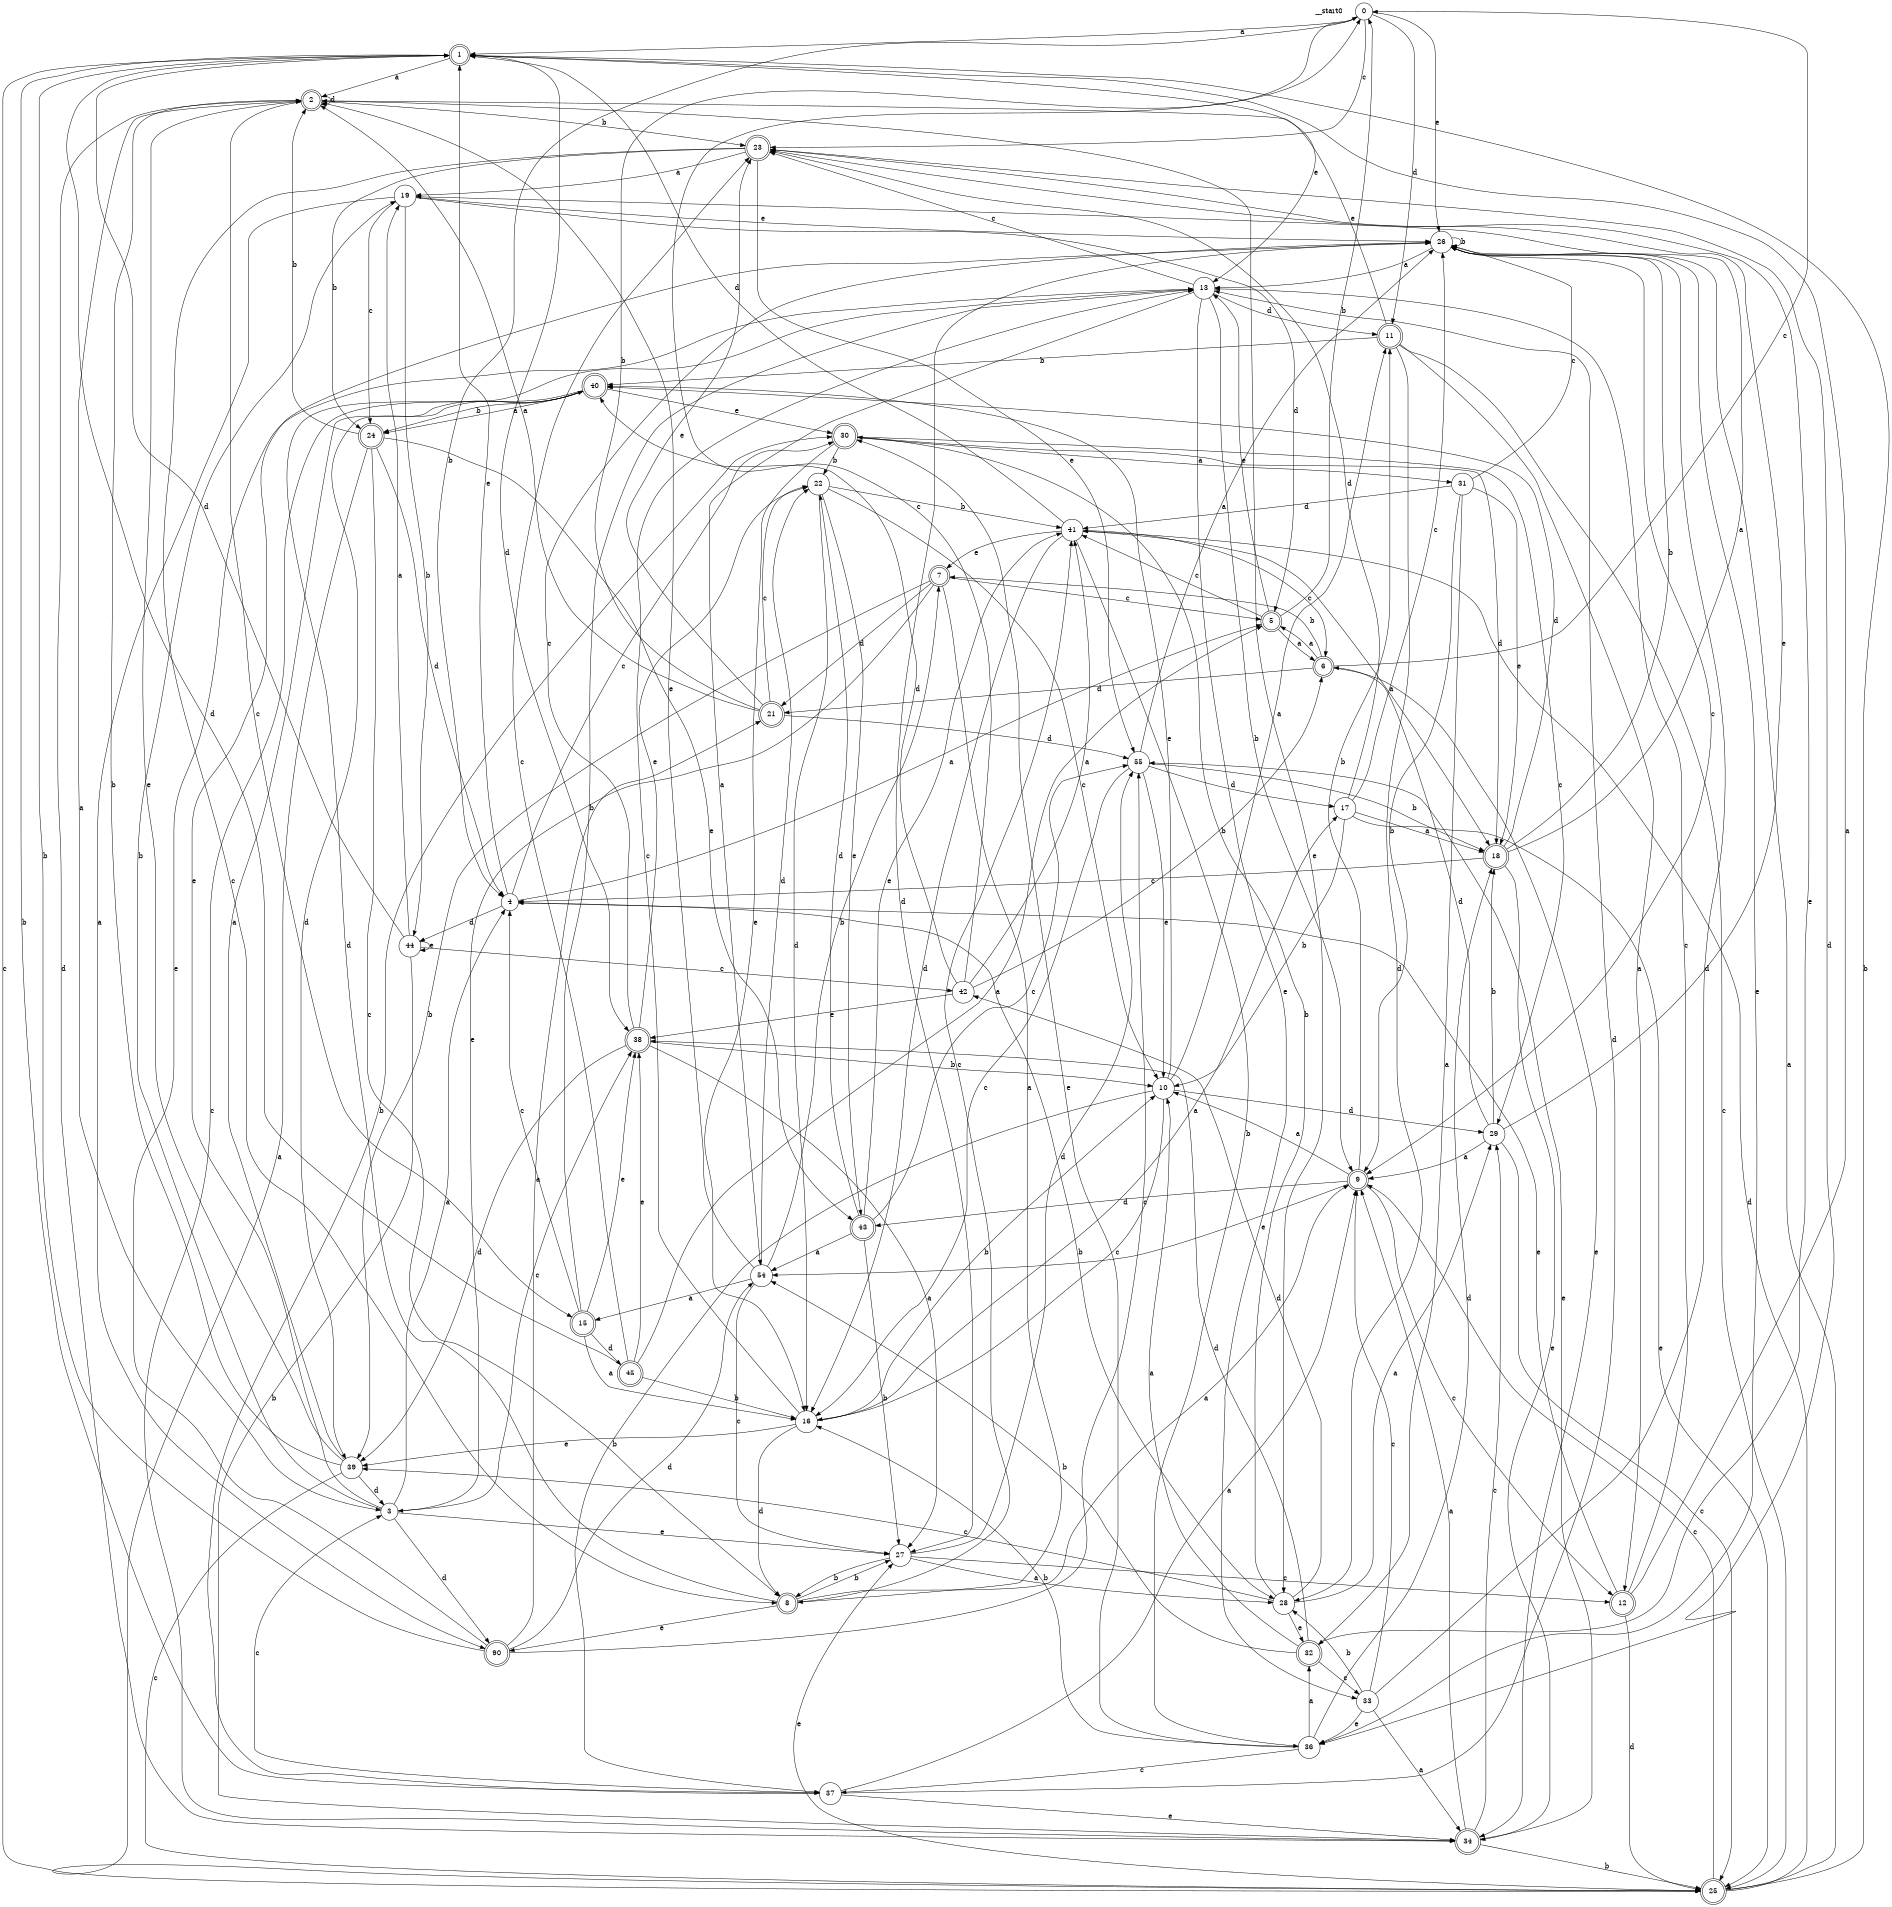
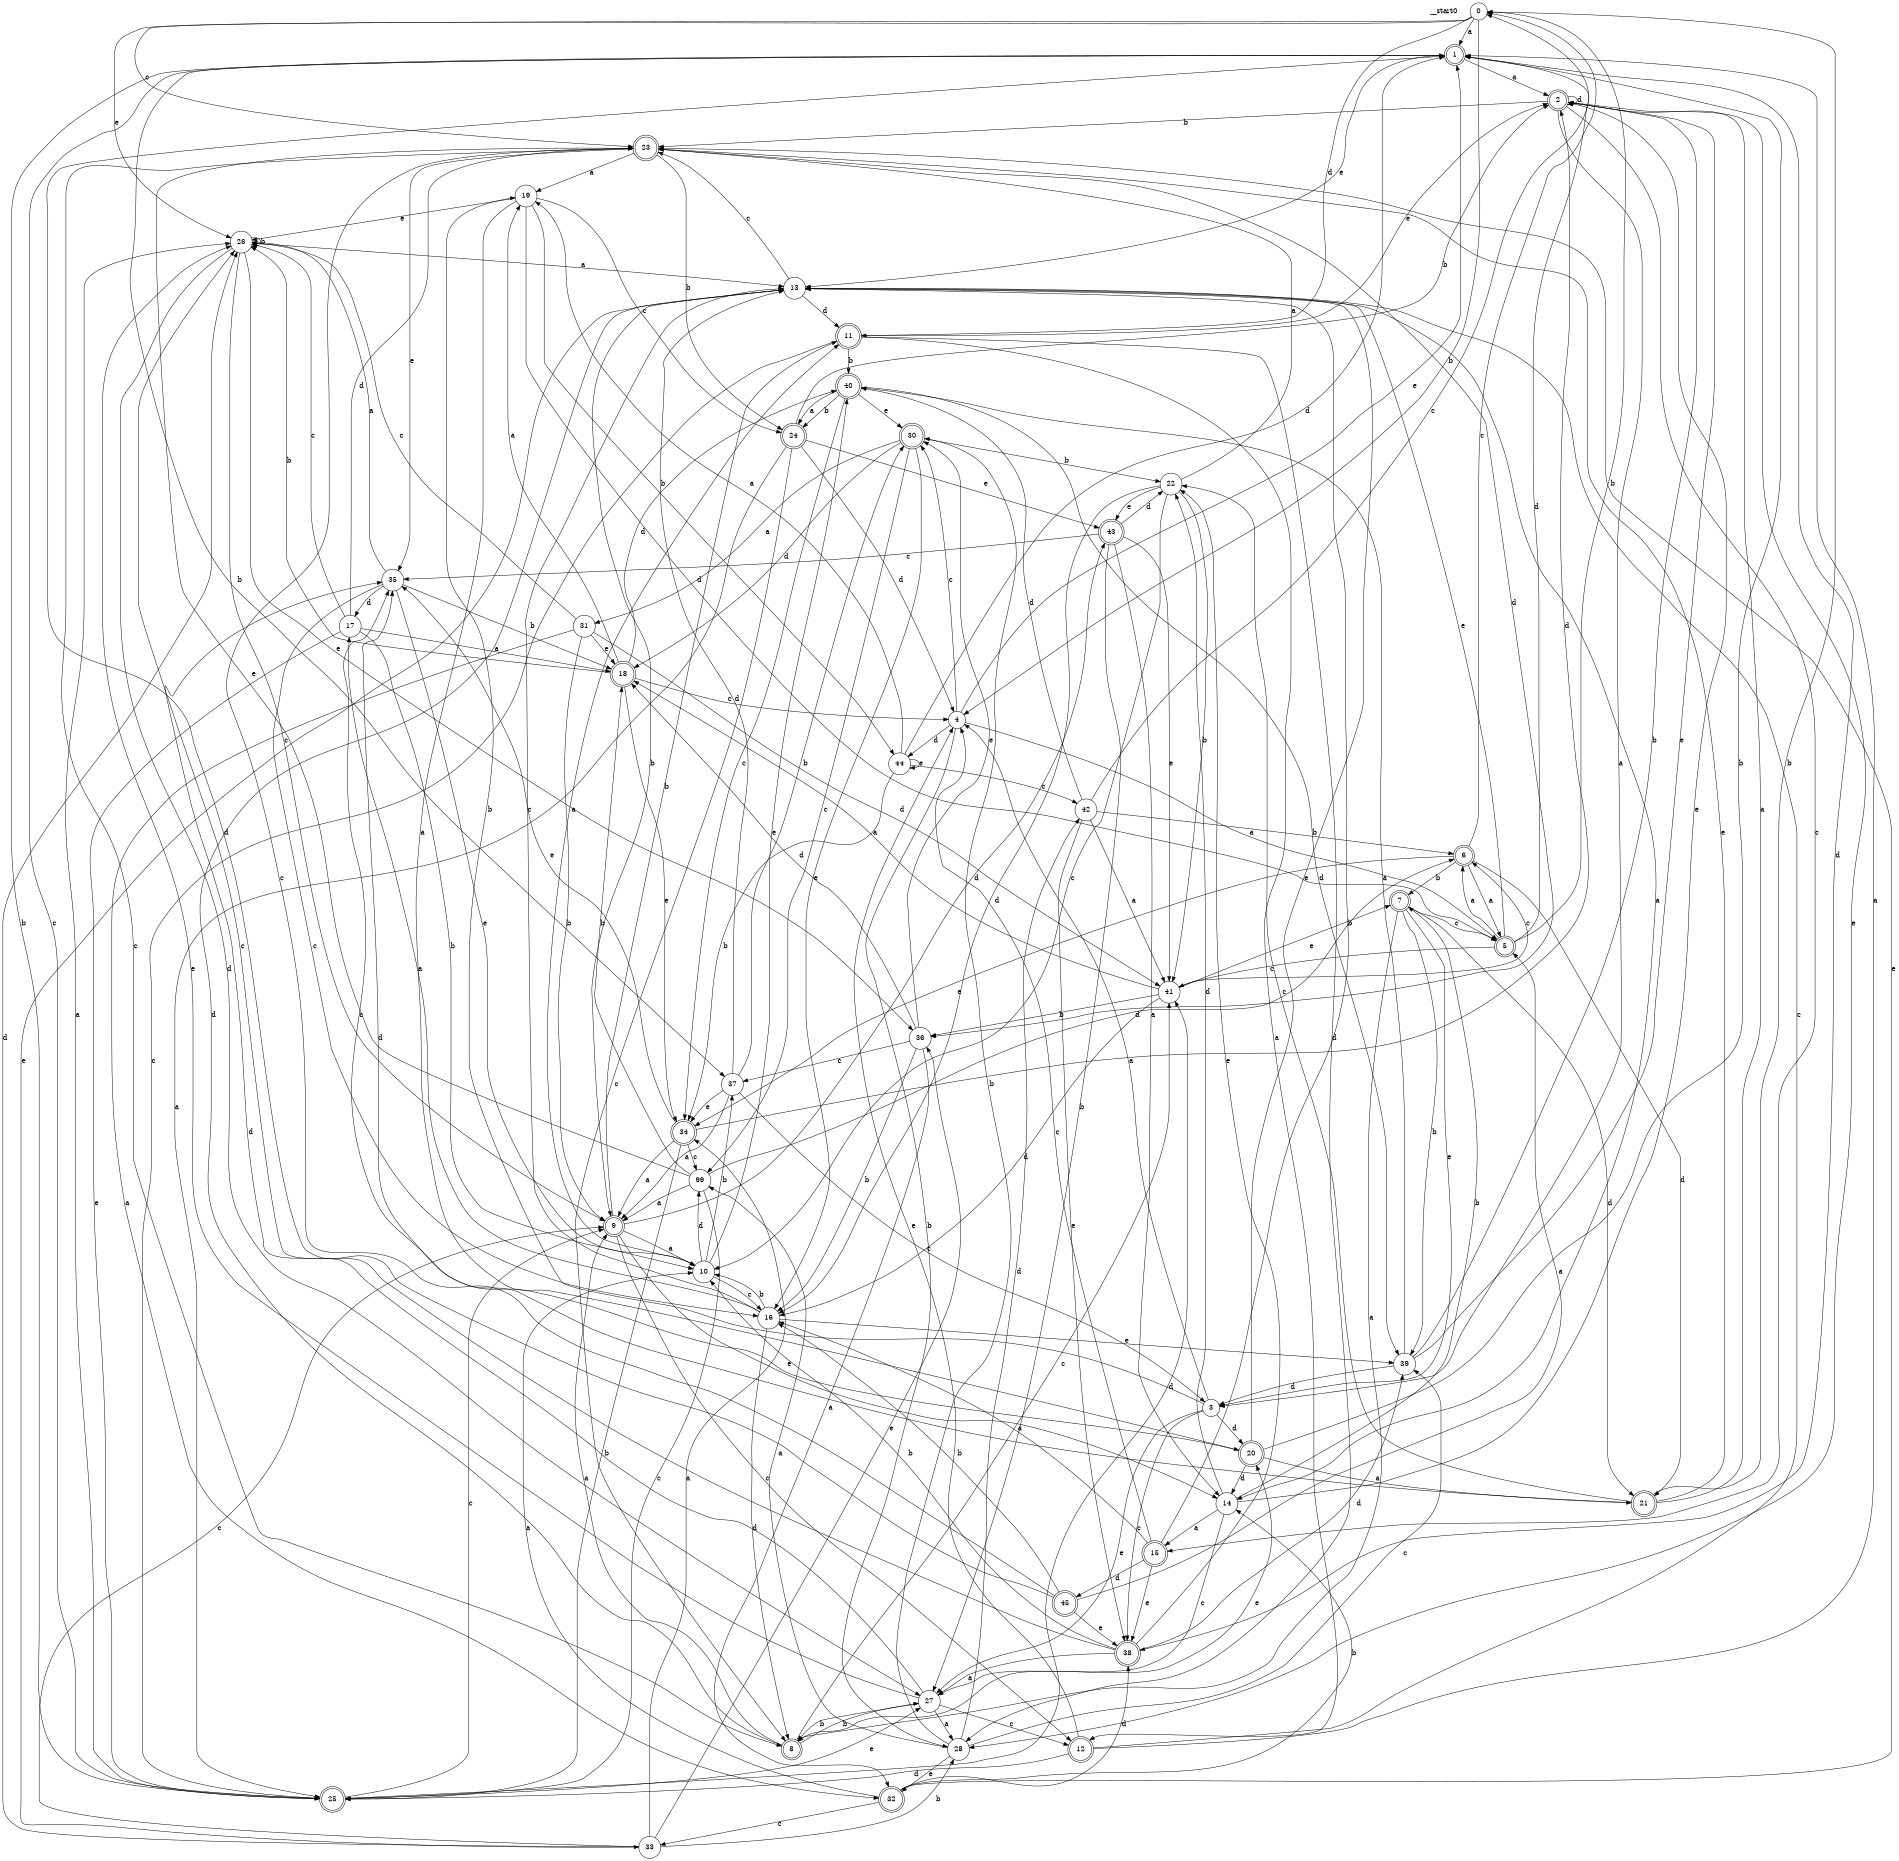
none -> (1117, 201)
(743, 306) -> (1533, 456)
(261, 474) -> (193, 1139)
(1139, 762) -> (393, 580)
(1494, 1134) -> (700, 1180)
(762, 1276) -> (1227, 1504)
(497, 1653) -> (1251, 1454)
(693, 1878) -> none
